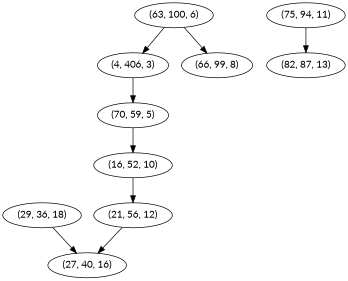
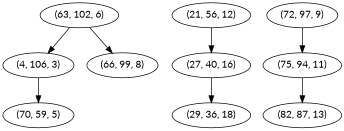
(174, 15) -> (79, 15)
none -> (302, 15)
(133, 65) -> (38, 65)
(133, 165) -> none
(62, 238) -> (211, 87)
